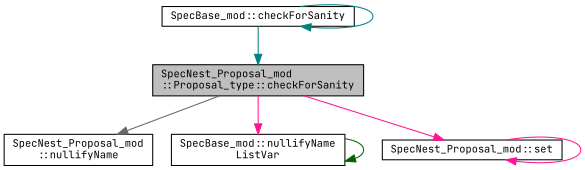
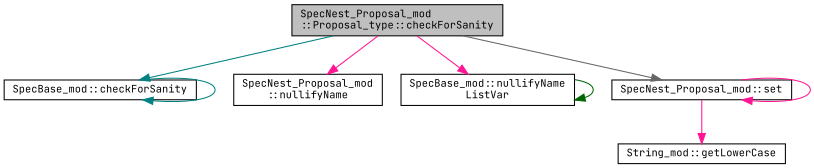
(258, 40) -> (241, 57)
(173, 113) -> (357, 52)
(369, 116) -> (557, 57)
none -> (702, 154)
